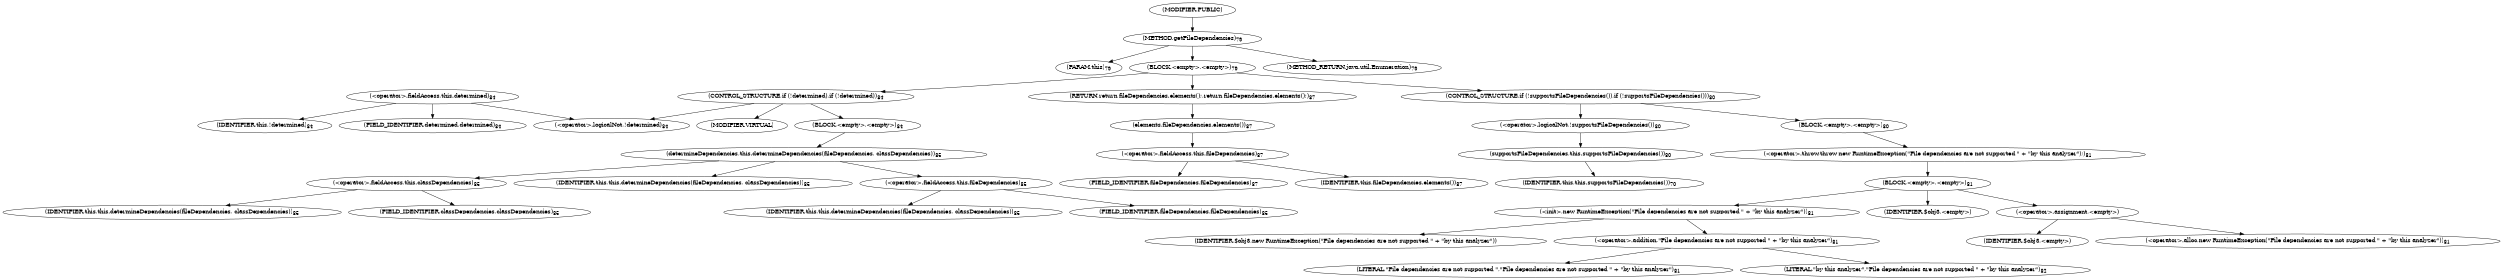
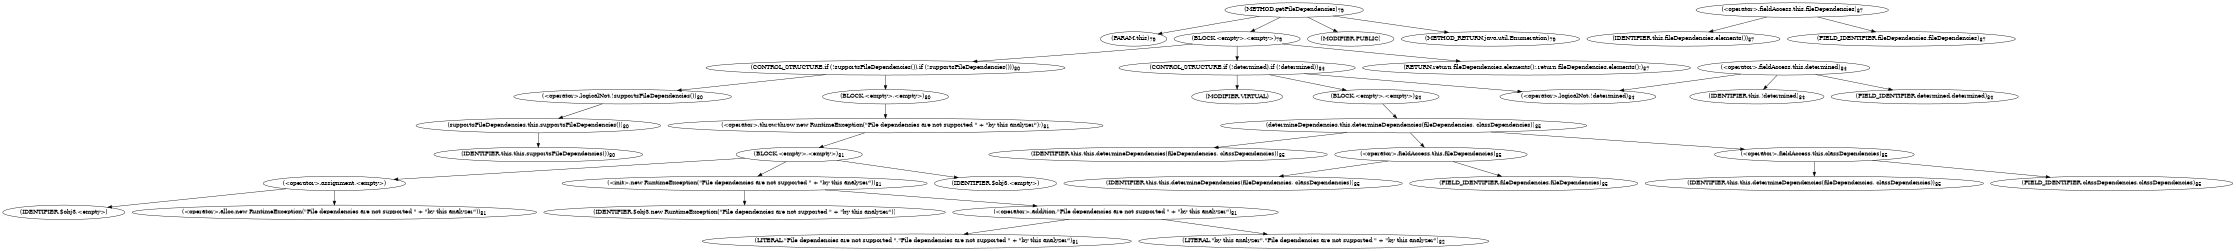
(1192, 23) -> (1321, 24)
(1192, 126) -> none
(1673, 183) -> (612, 154)
